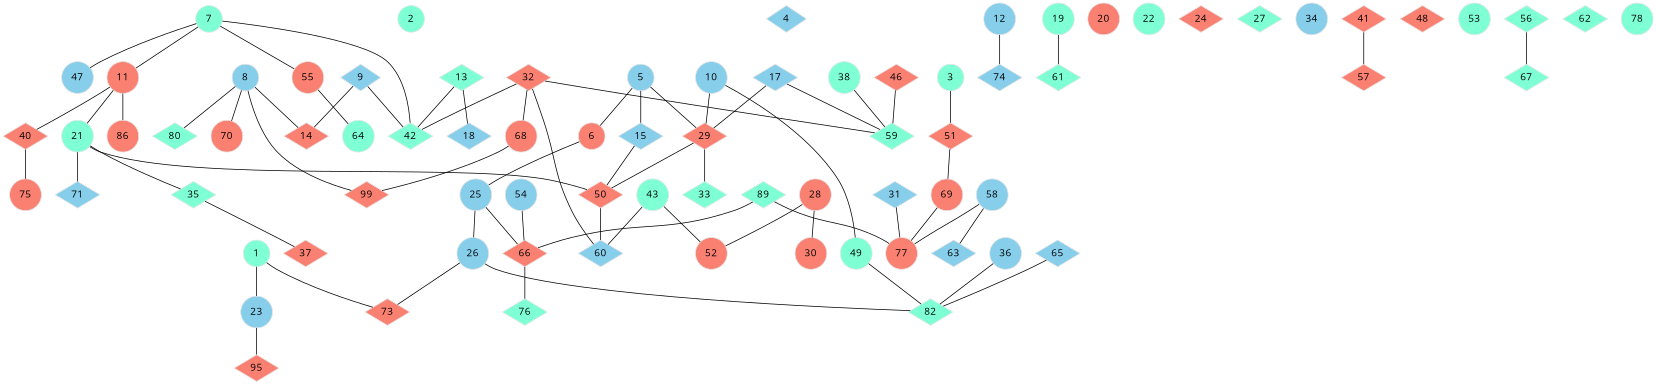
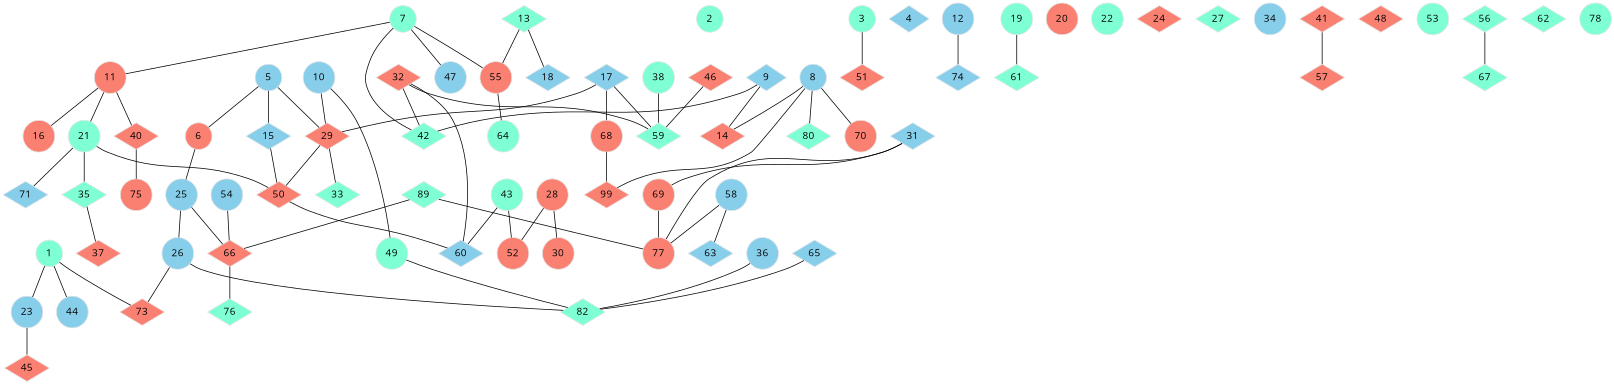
(525, 105) -> (607, 106)
(436, 107) -> (511, 46)
(123, 136) -> (39, 136)
(949, 164) -> (787, 165)
none -> (72, 312)
(257, 368) -> (27, 368)
